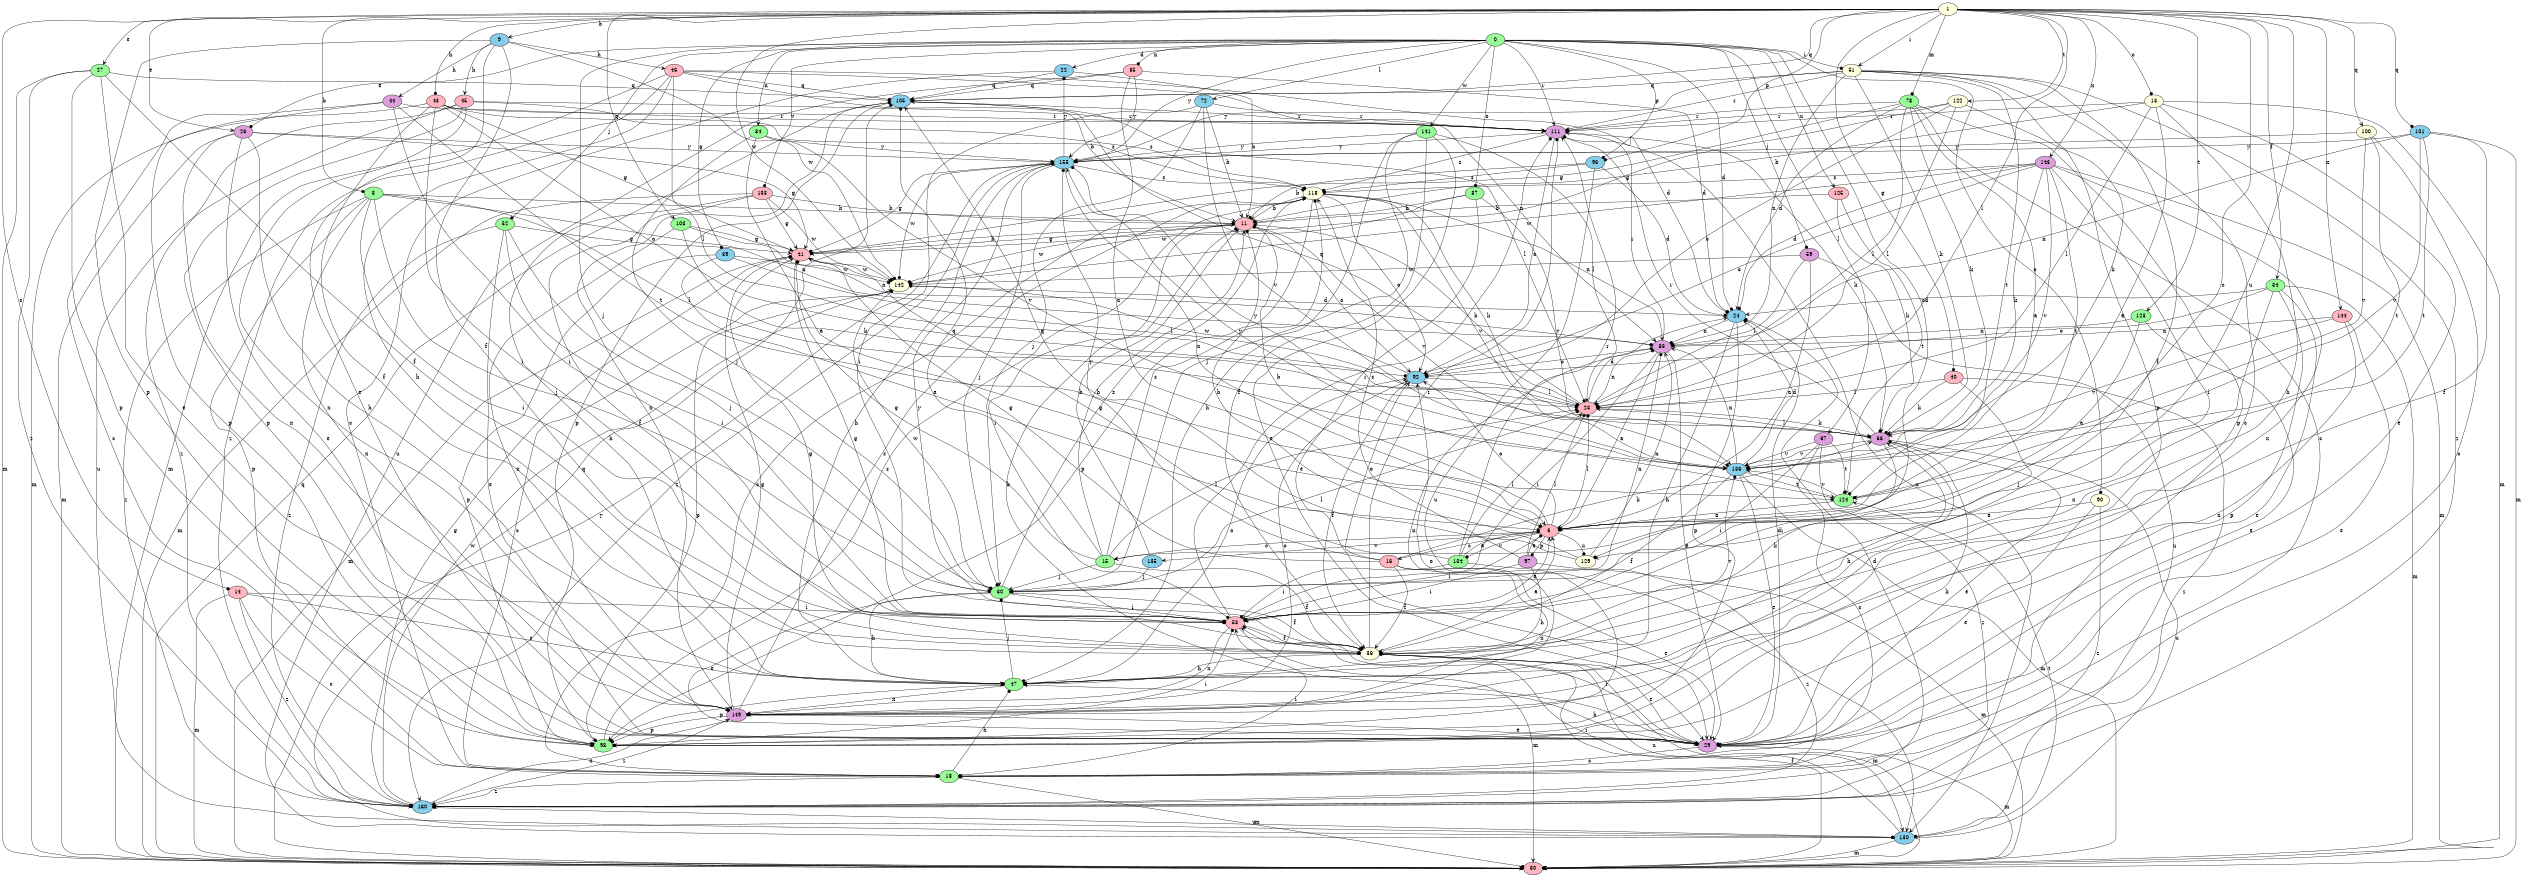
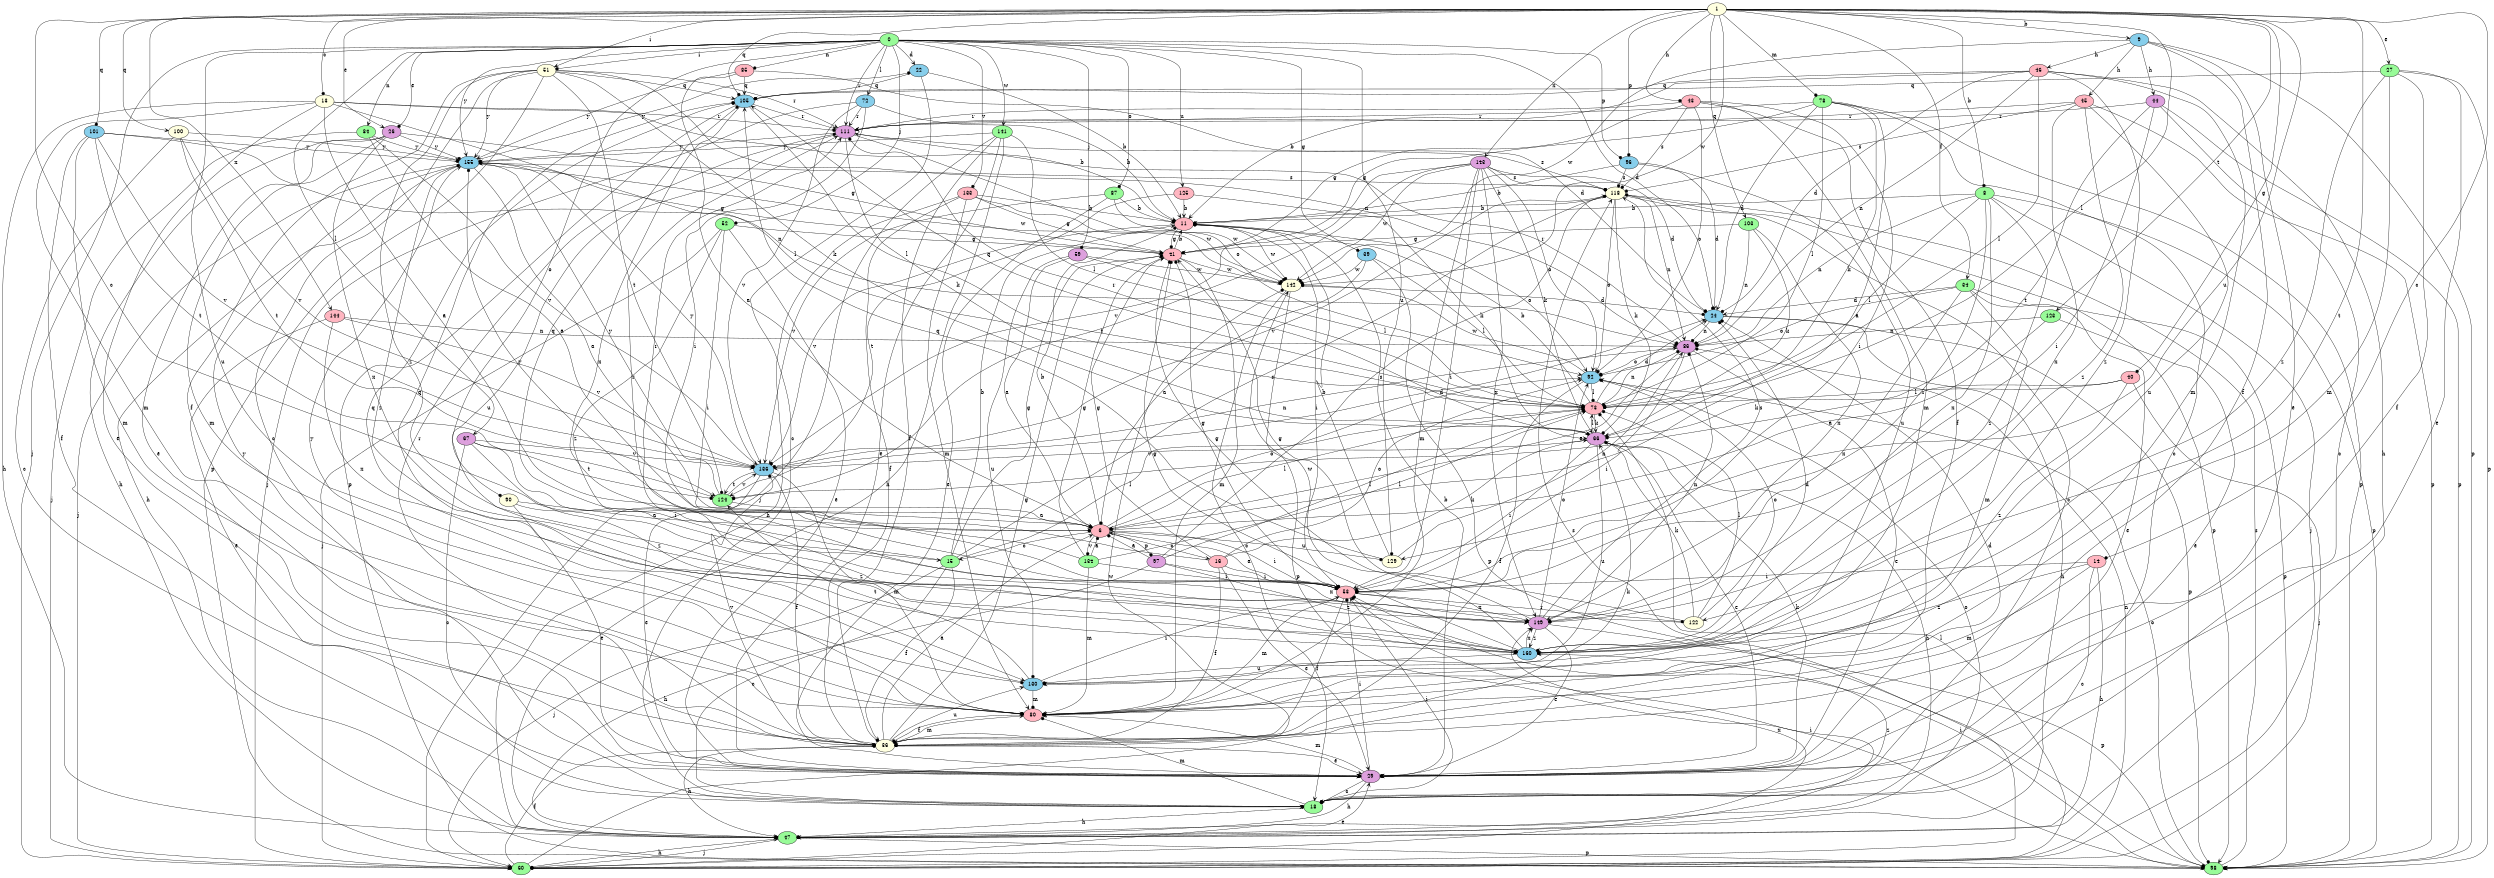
(1356, 374) -> (1518, 608)
(1587, 408) -> (1594, 408)
(1152, 562) -> none
(531, 638) -> (2101, 700)
none -> (771, 794)
(455, 827) -> (208, 319)
